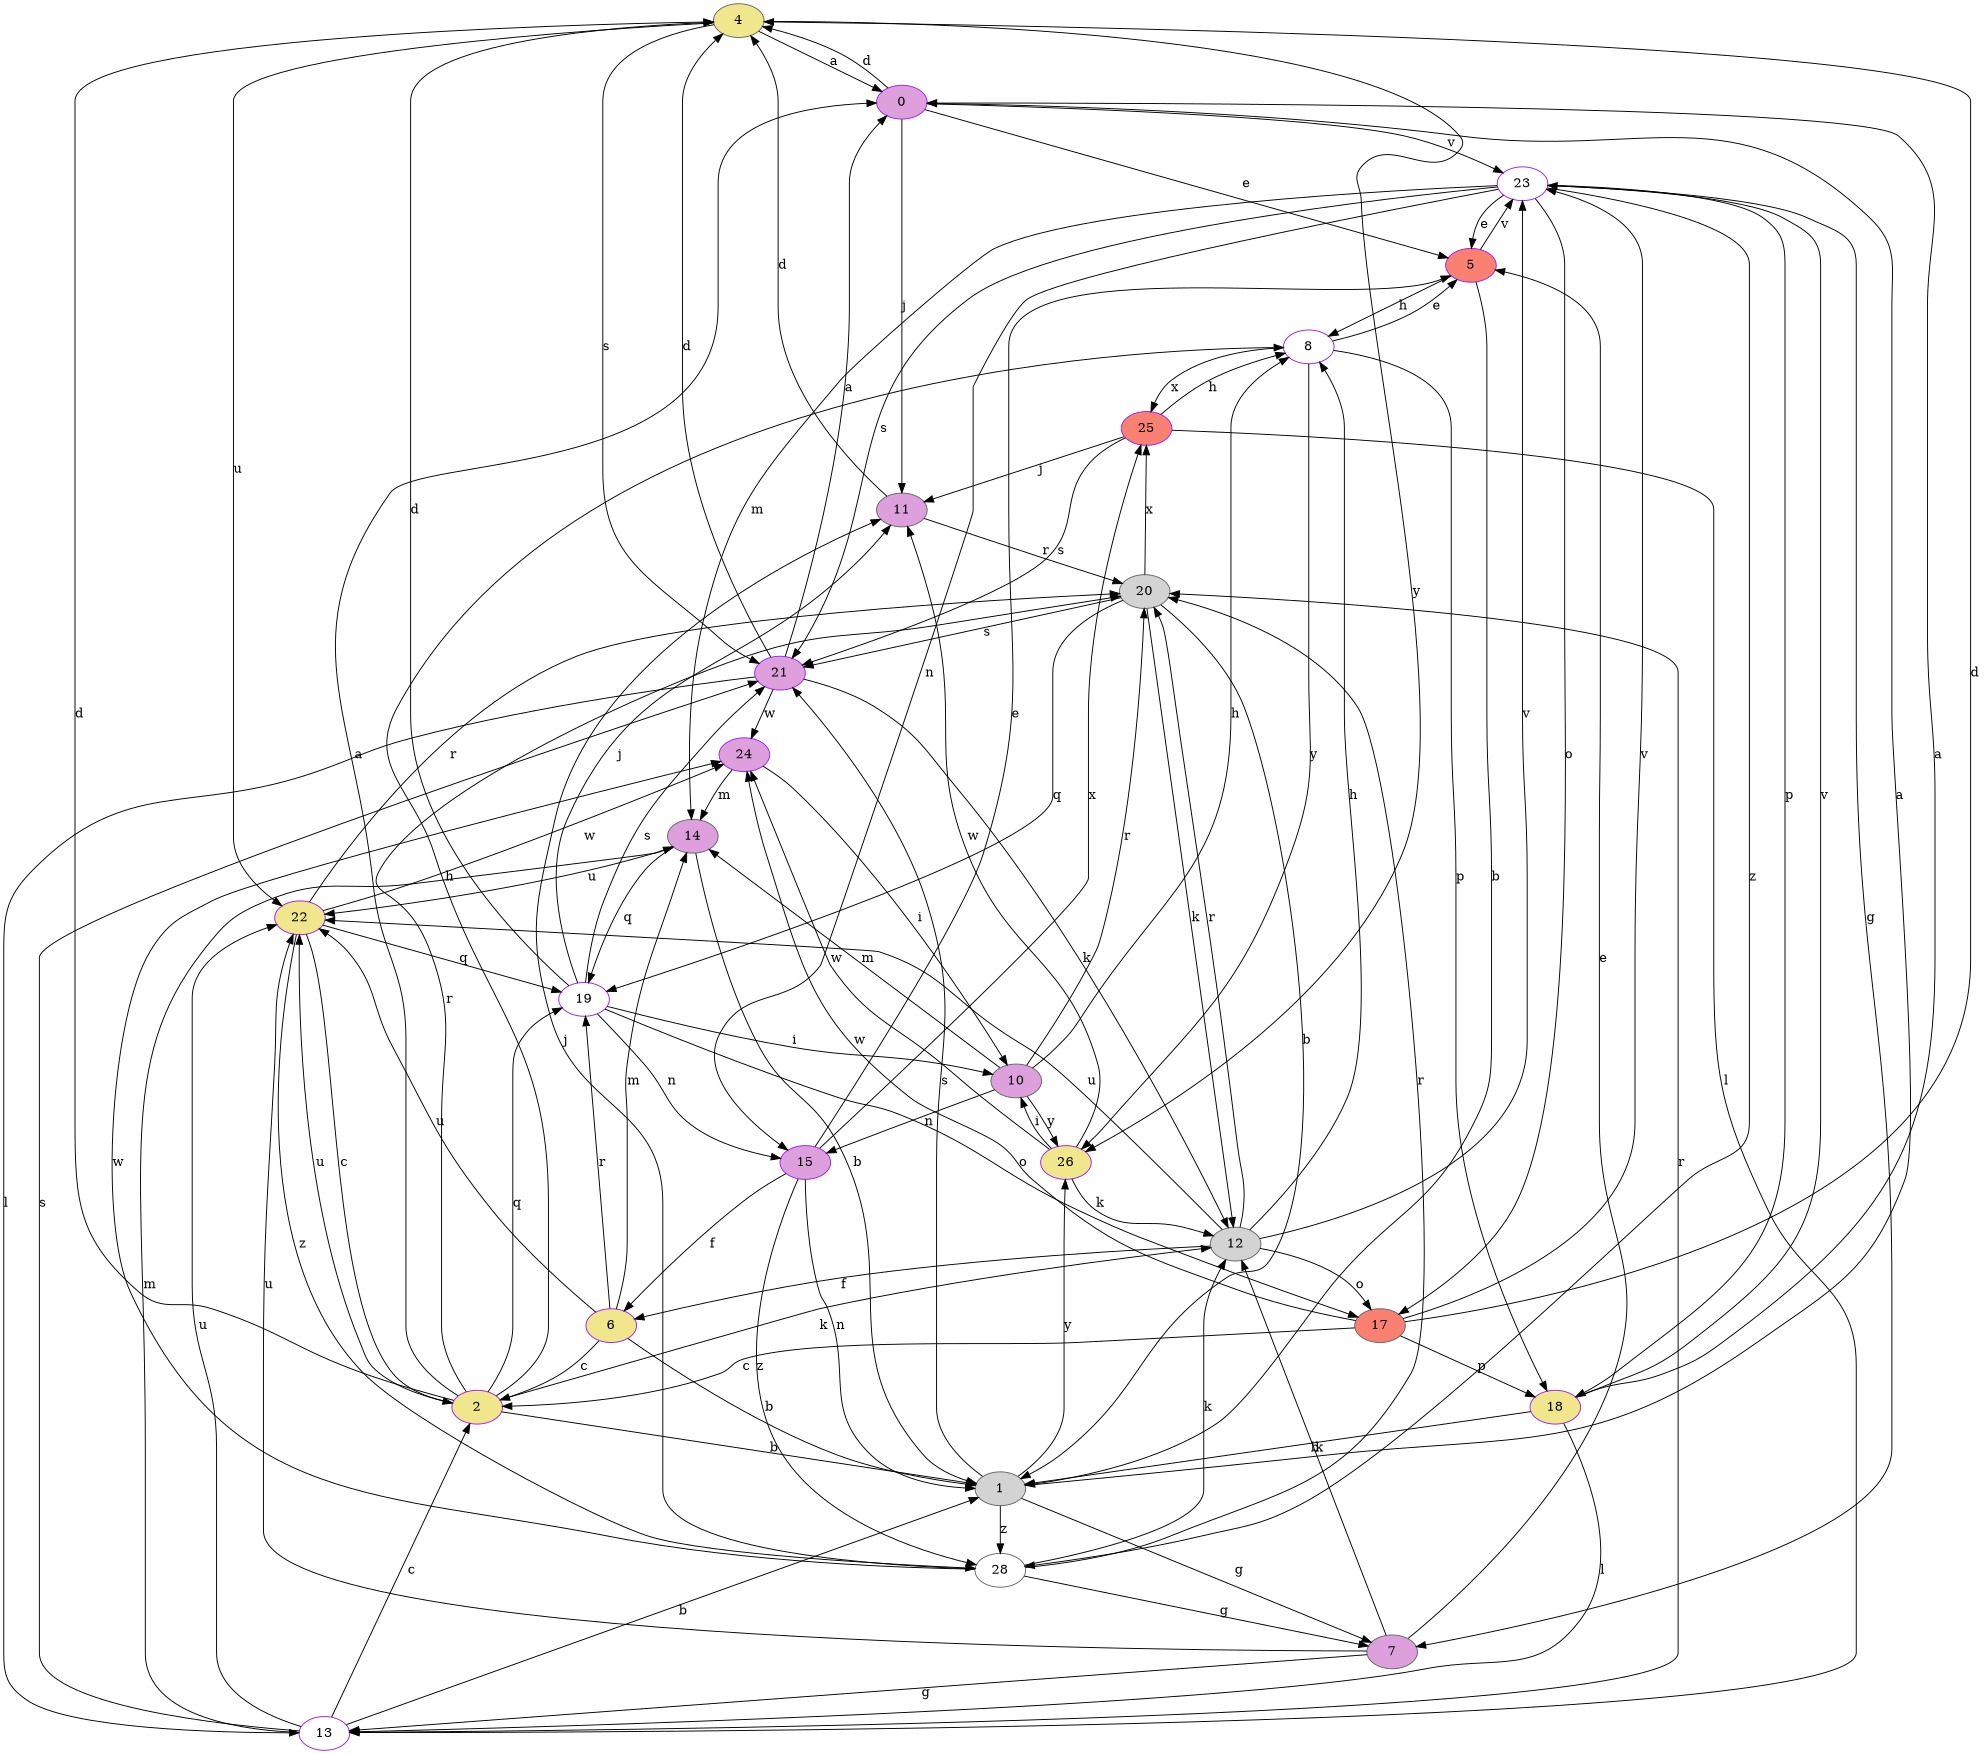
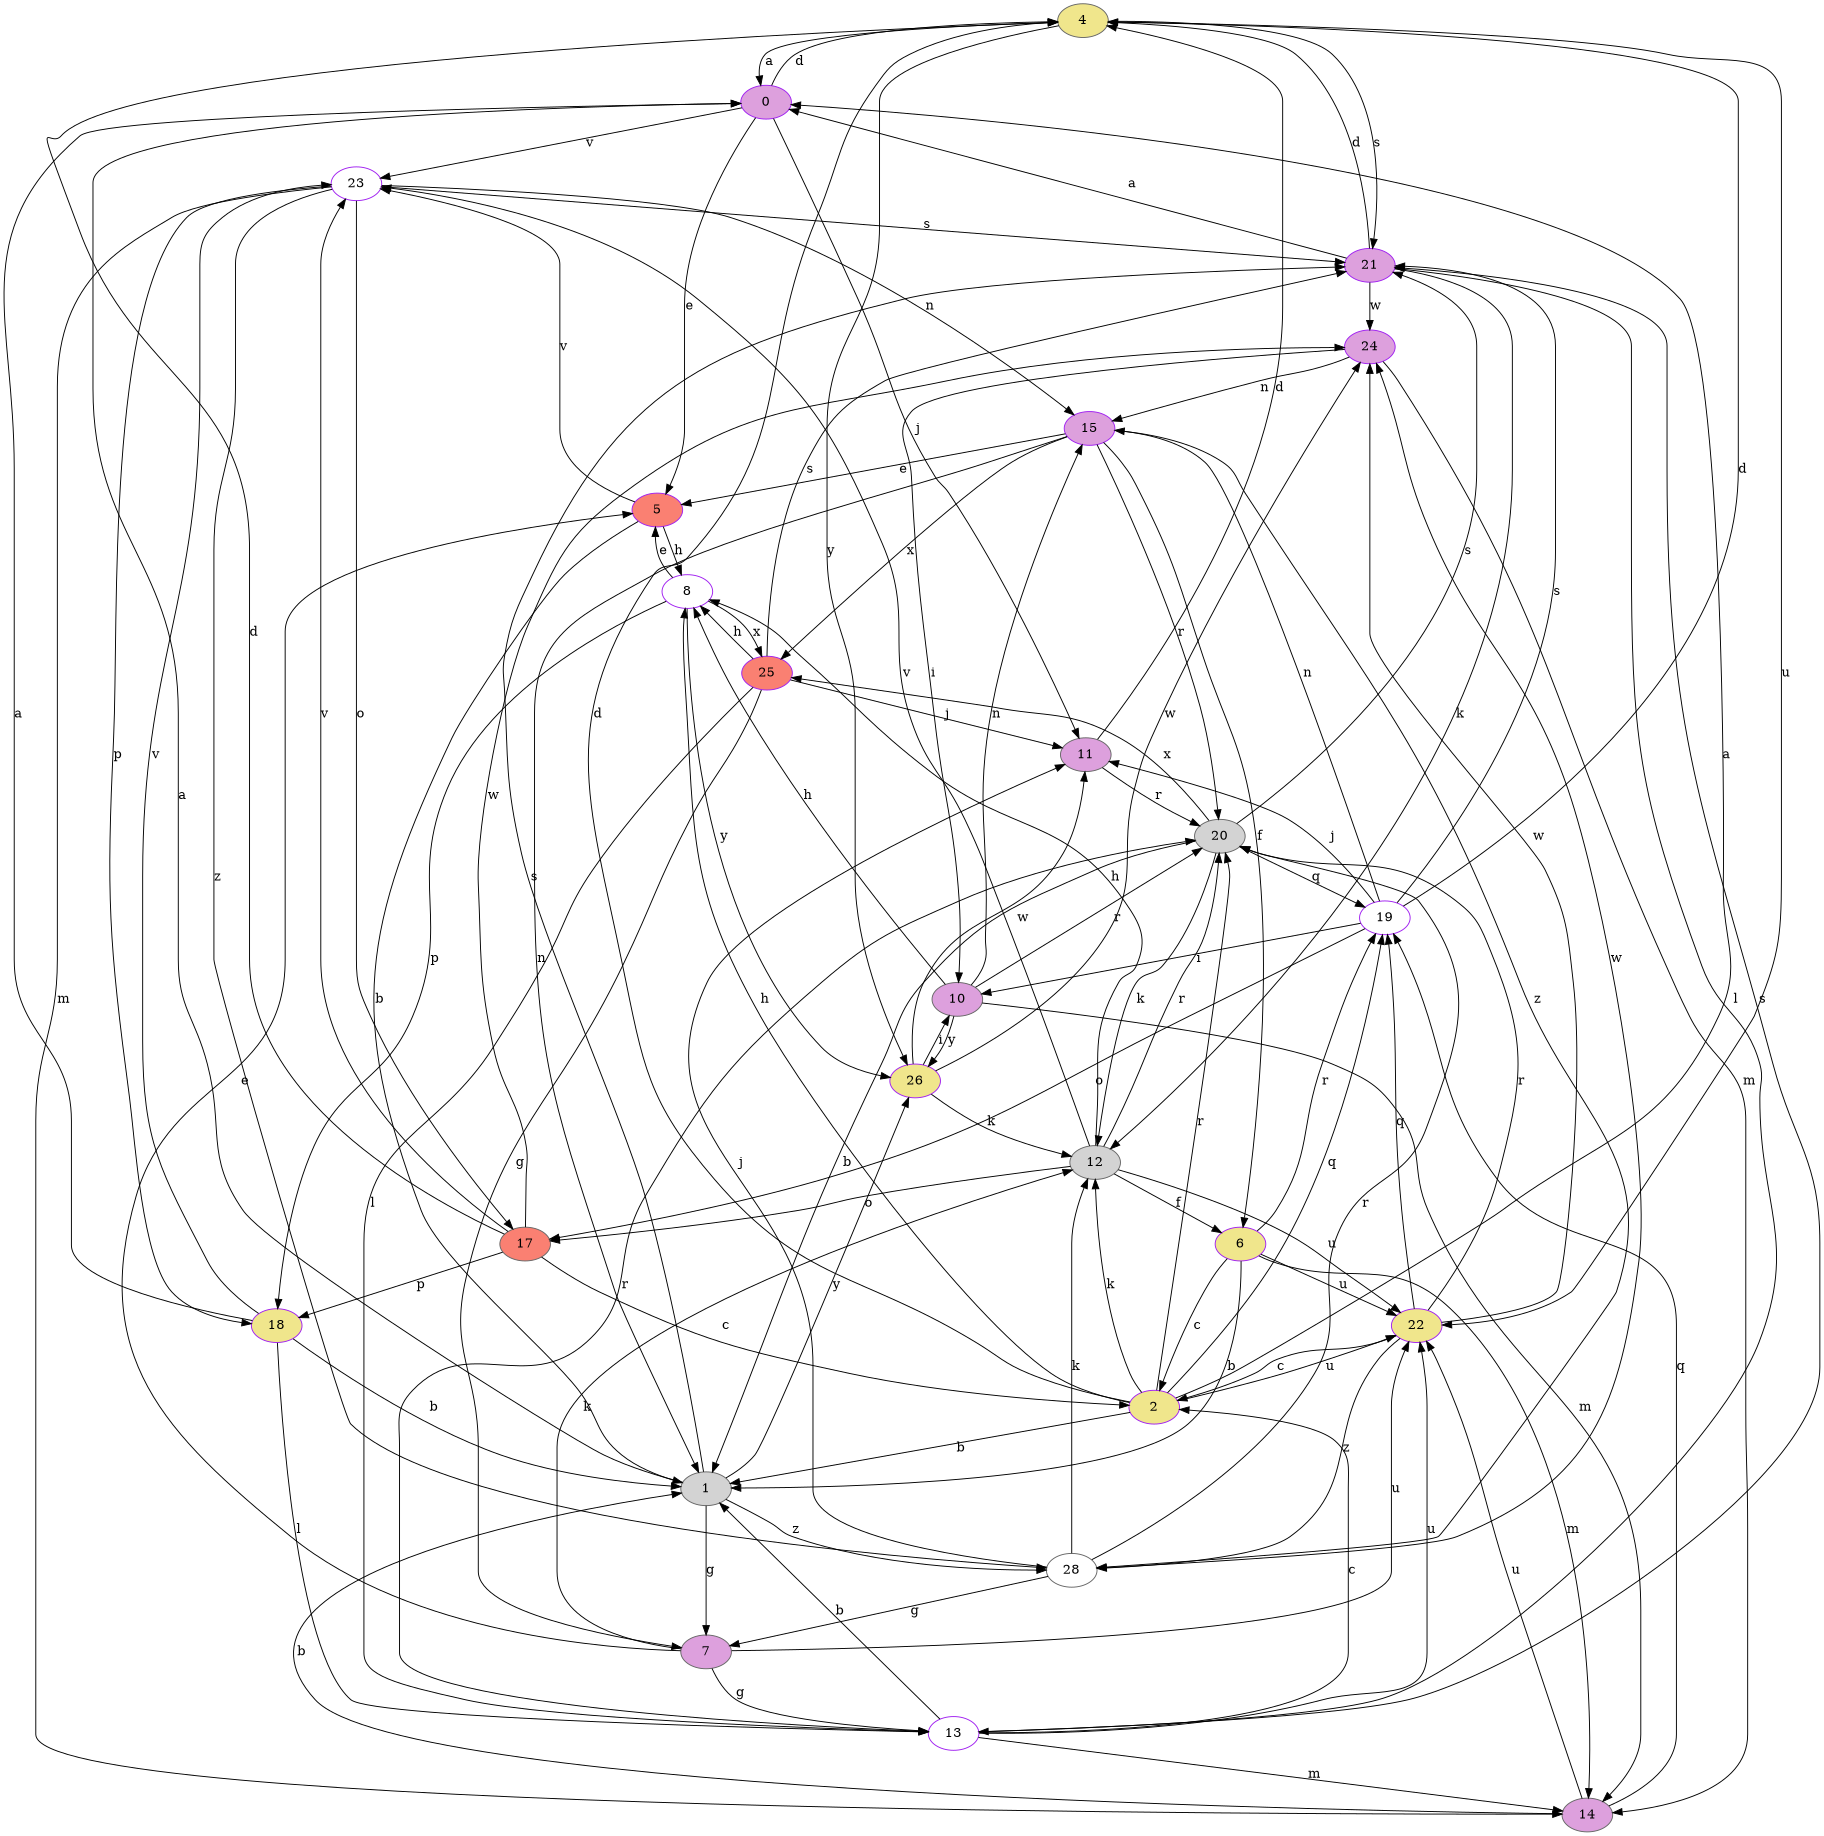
(1483, 213) -> none
none -> (1235, 387)
none -> (1169, 613)
(1869, 951) -> (499, 1179)
